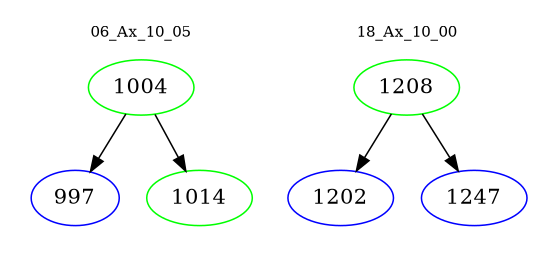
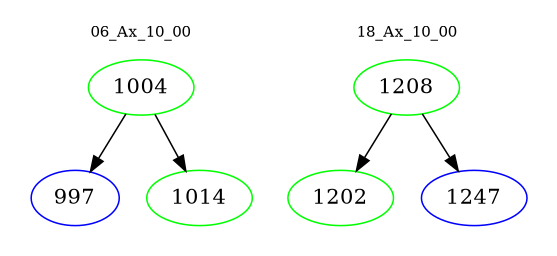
(141, 33) -> (141, 33)
(341, 198) -> (341, 198)
